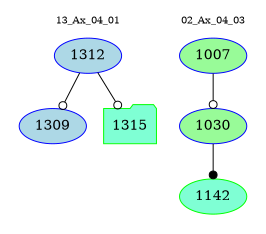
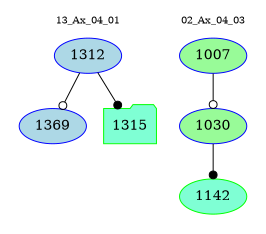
(107, 87) -> (107, 87)
(53, 126) -> (53, 126)
